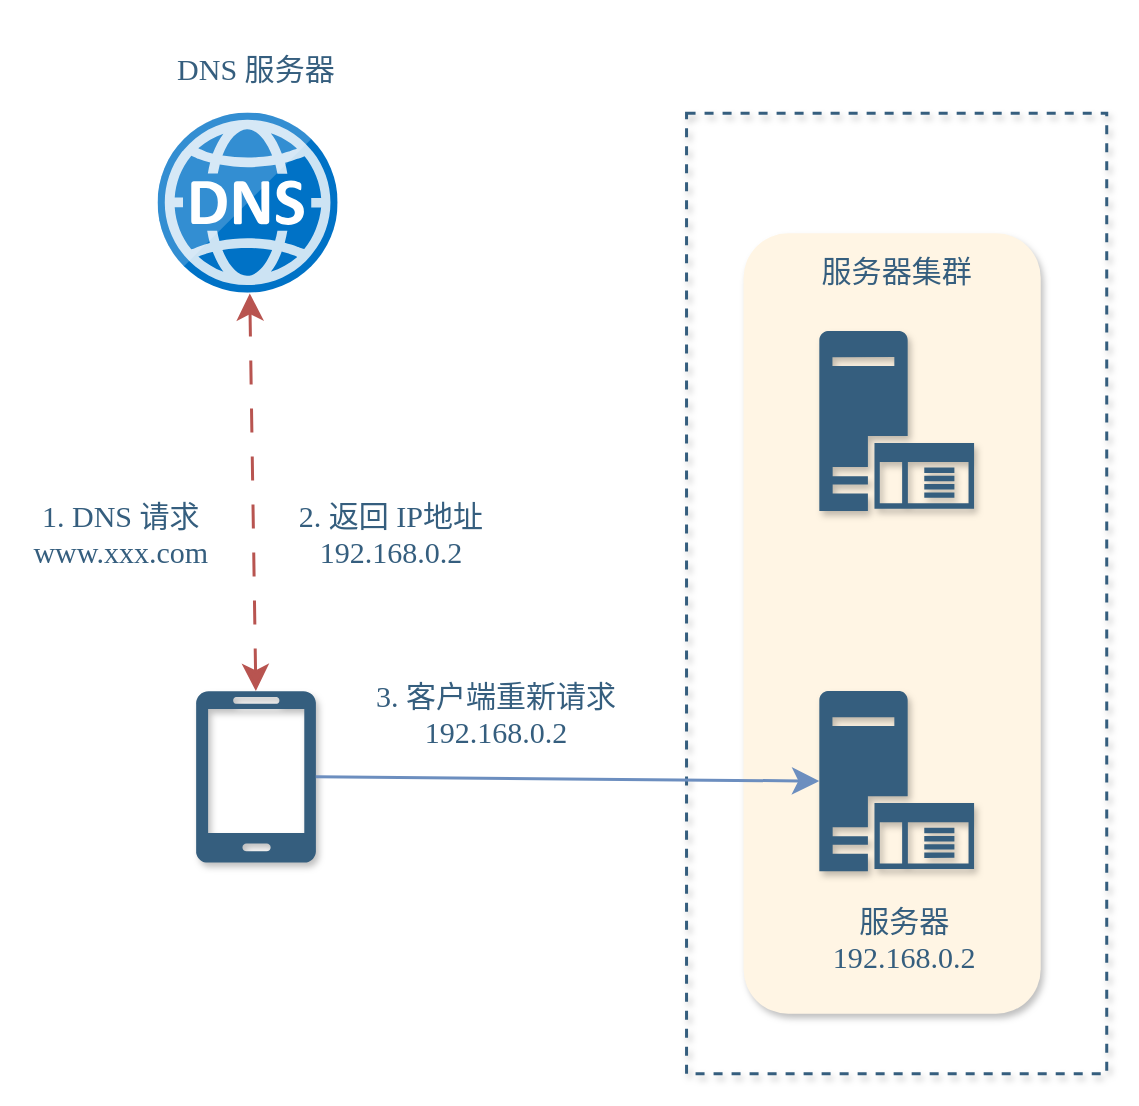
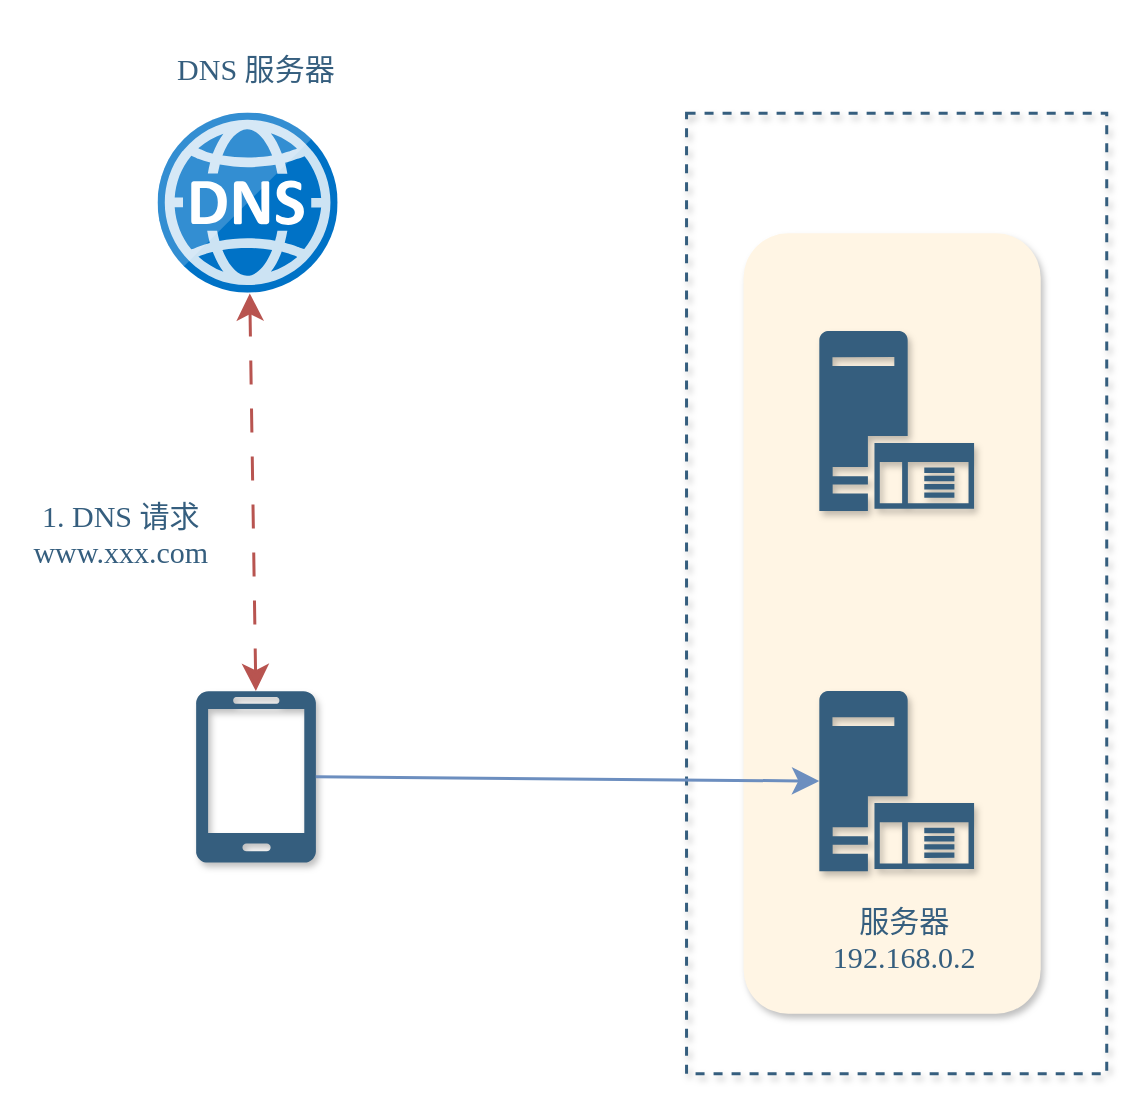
(896, 271) -> none
(391, 533) -> none
(496, 713) -> none
